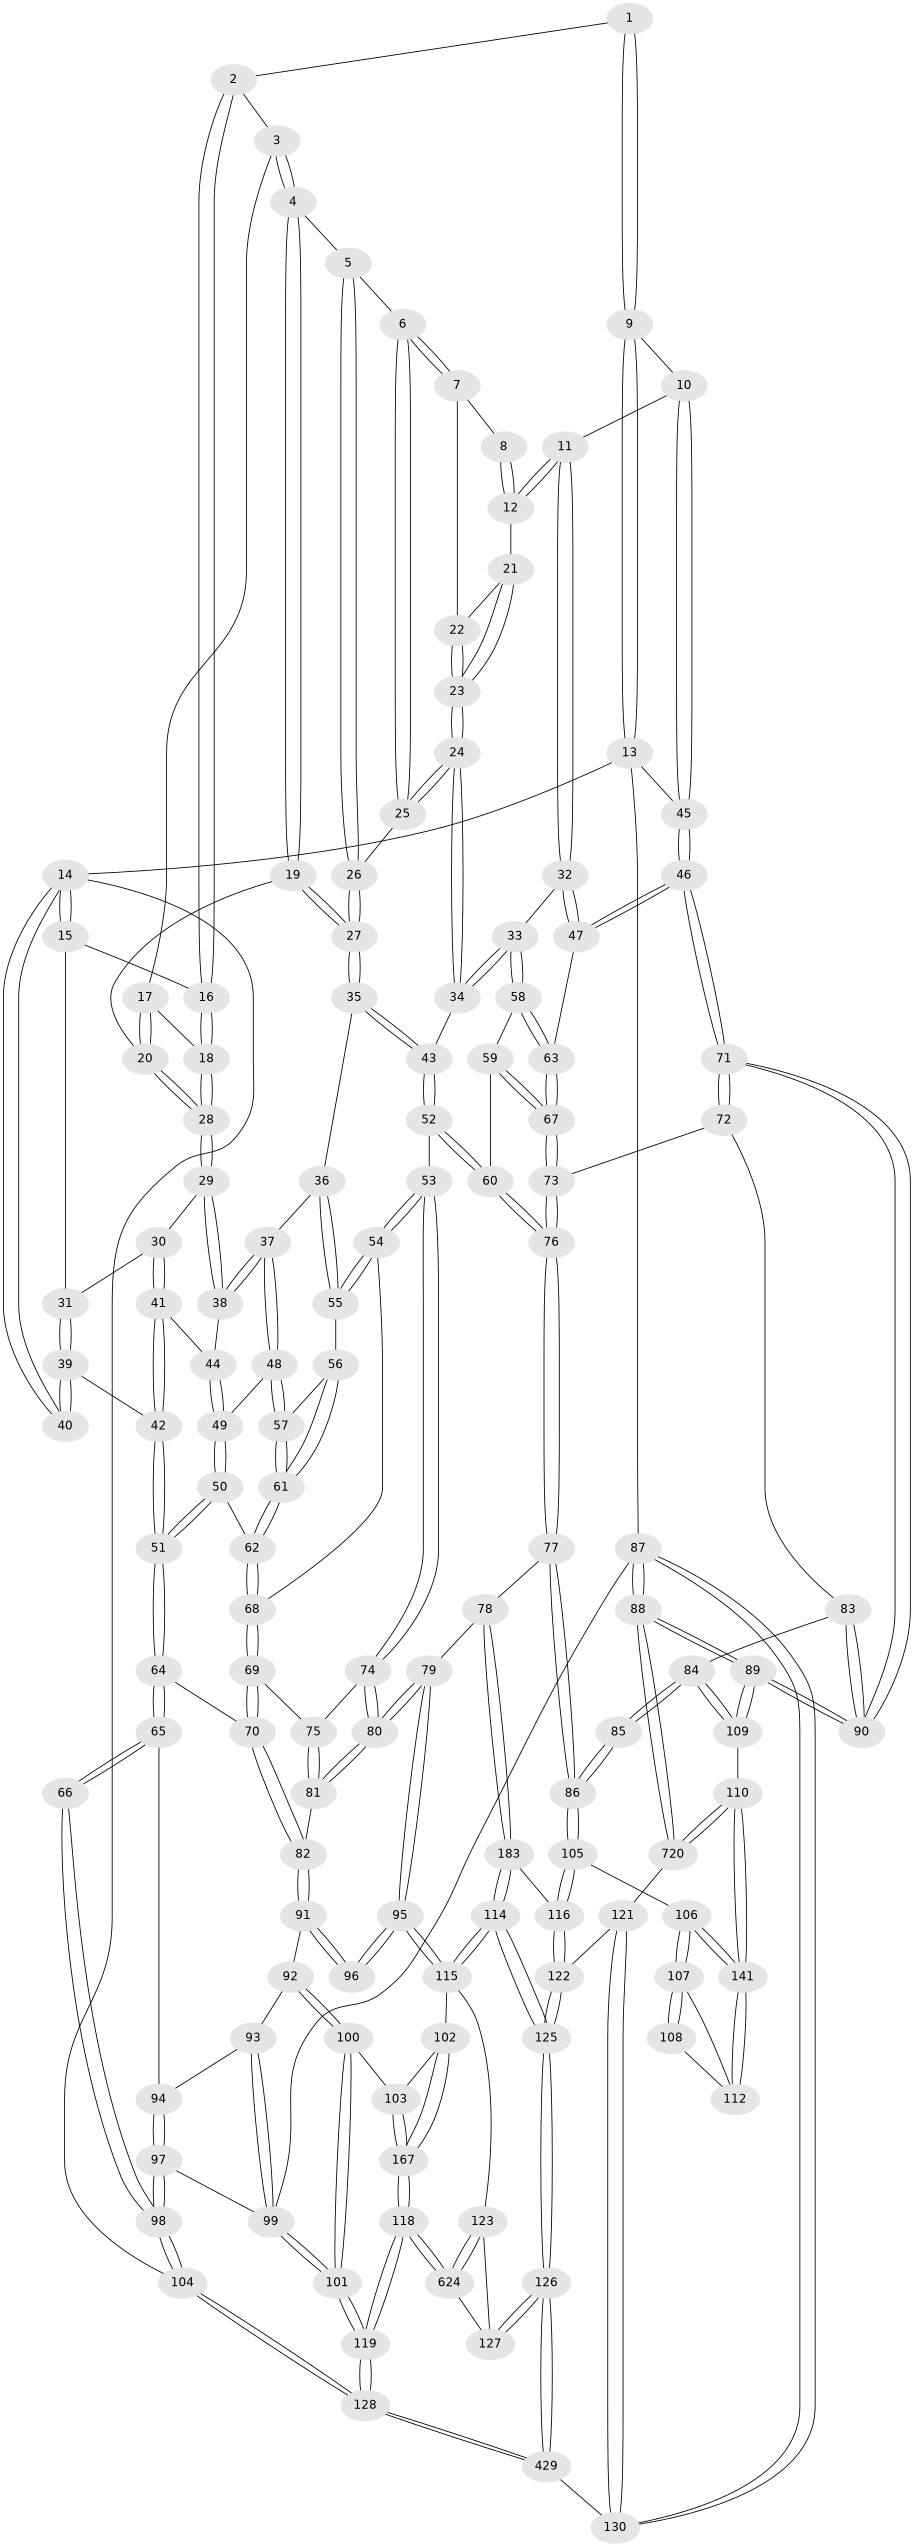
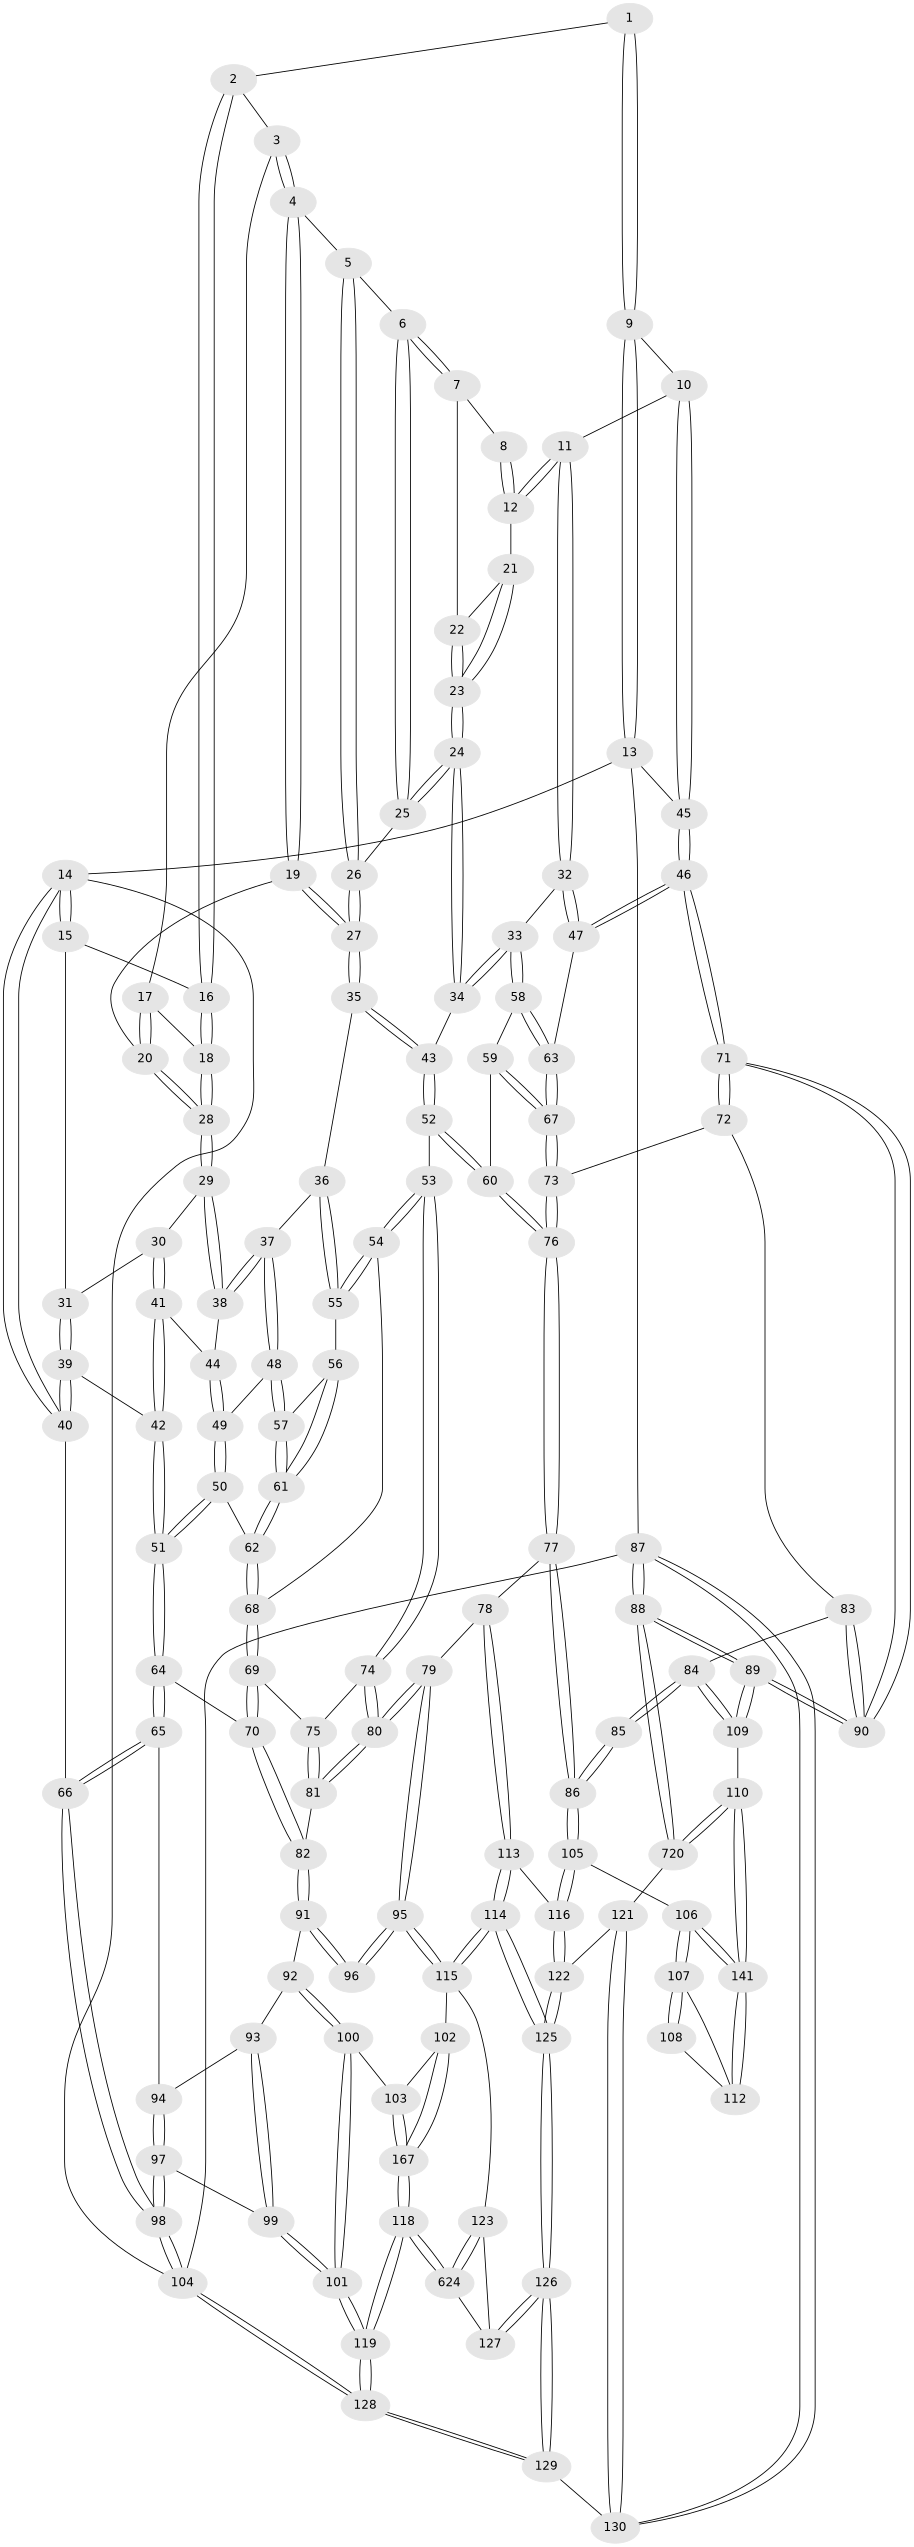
none -> (65, 1610)
(509, 1855) -> (509, 1855)
(449, 1899) -> (206, 1756)
(547, 2467) -> (547, 2467)
